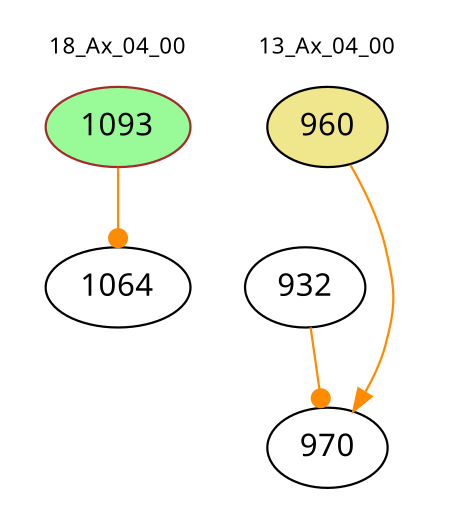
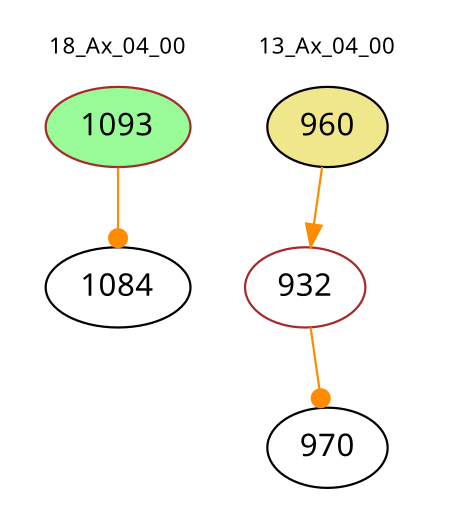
(391, 277) -> (318, 196)
(118, 287) -> (118, 287)
(305, 287) -> (305, 287)
